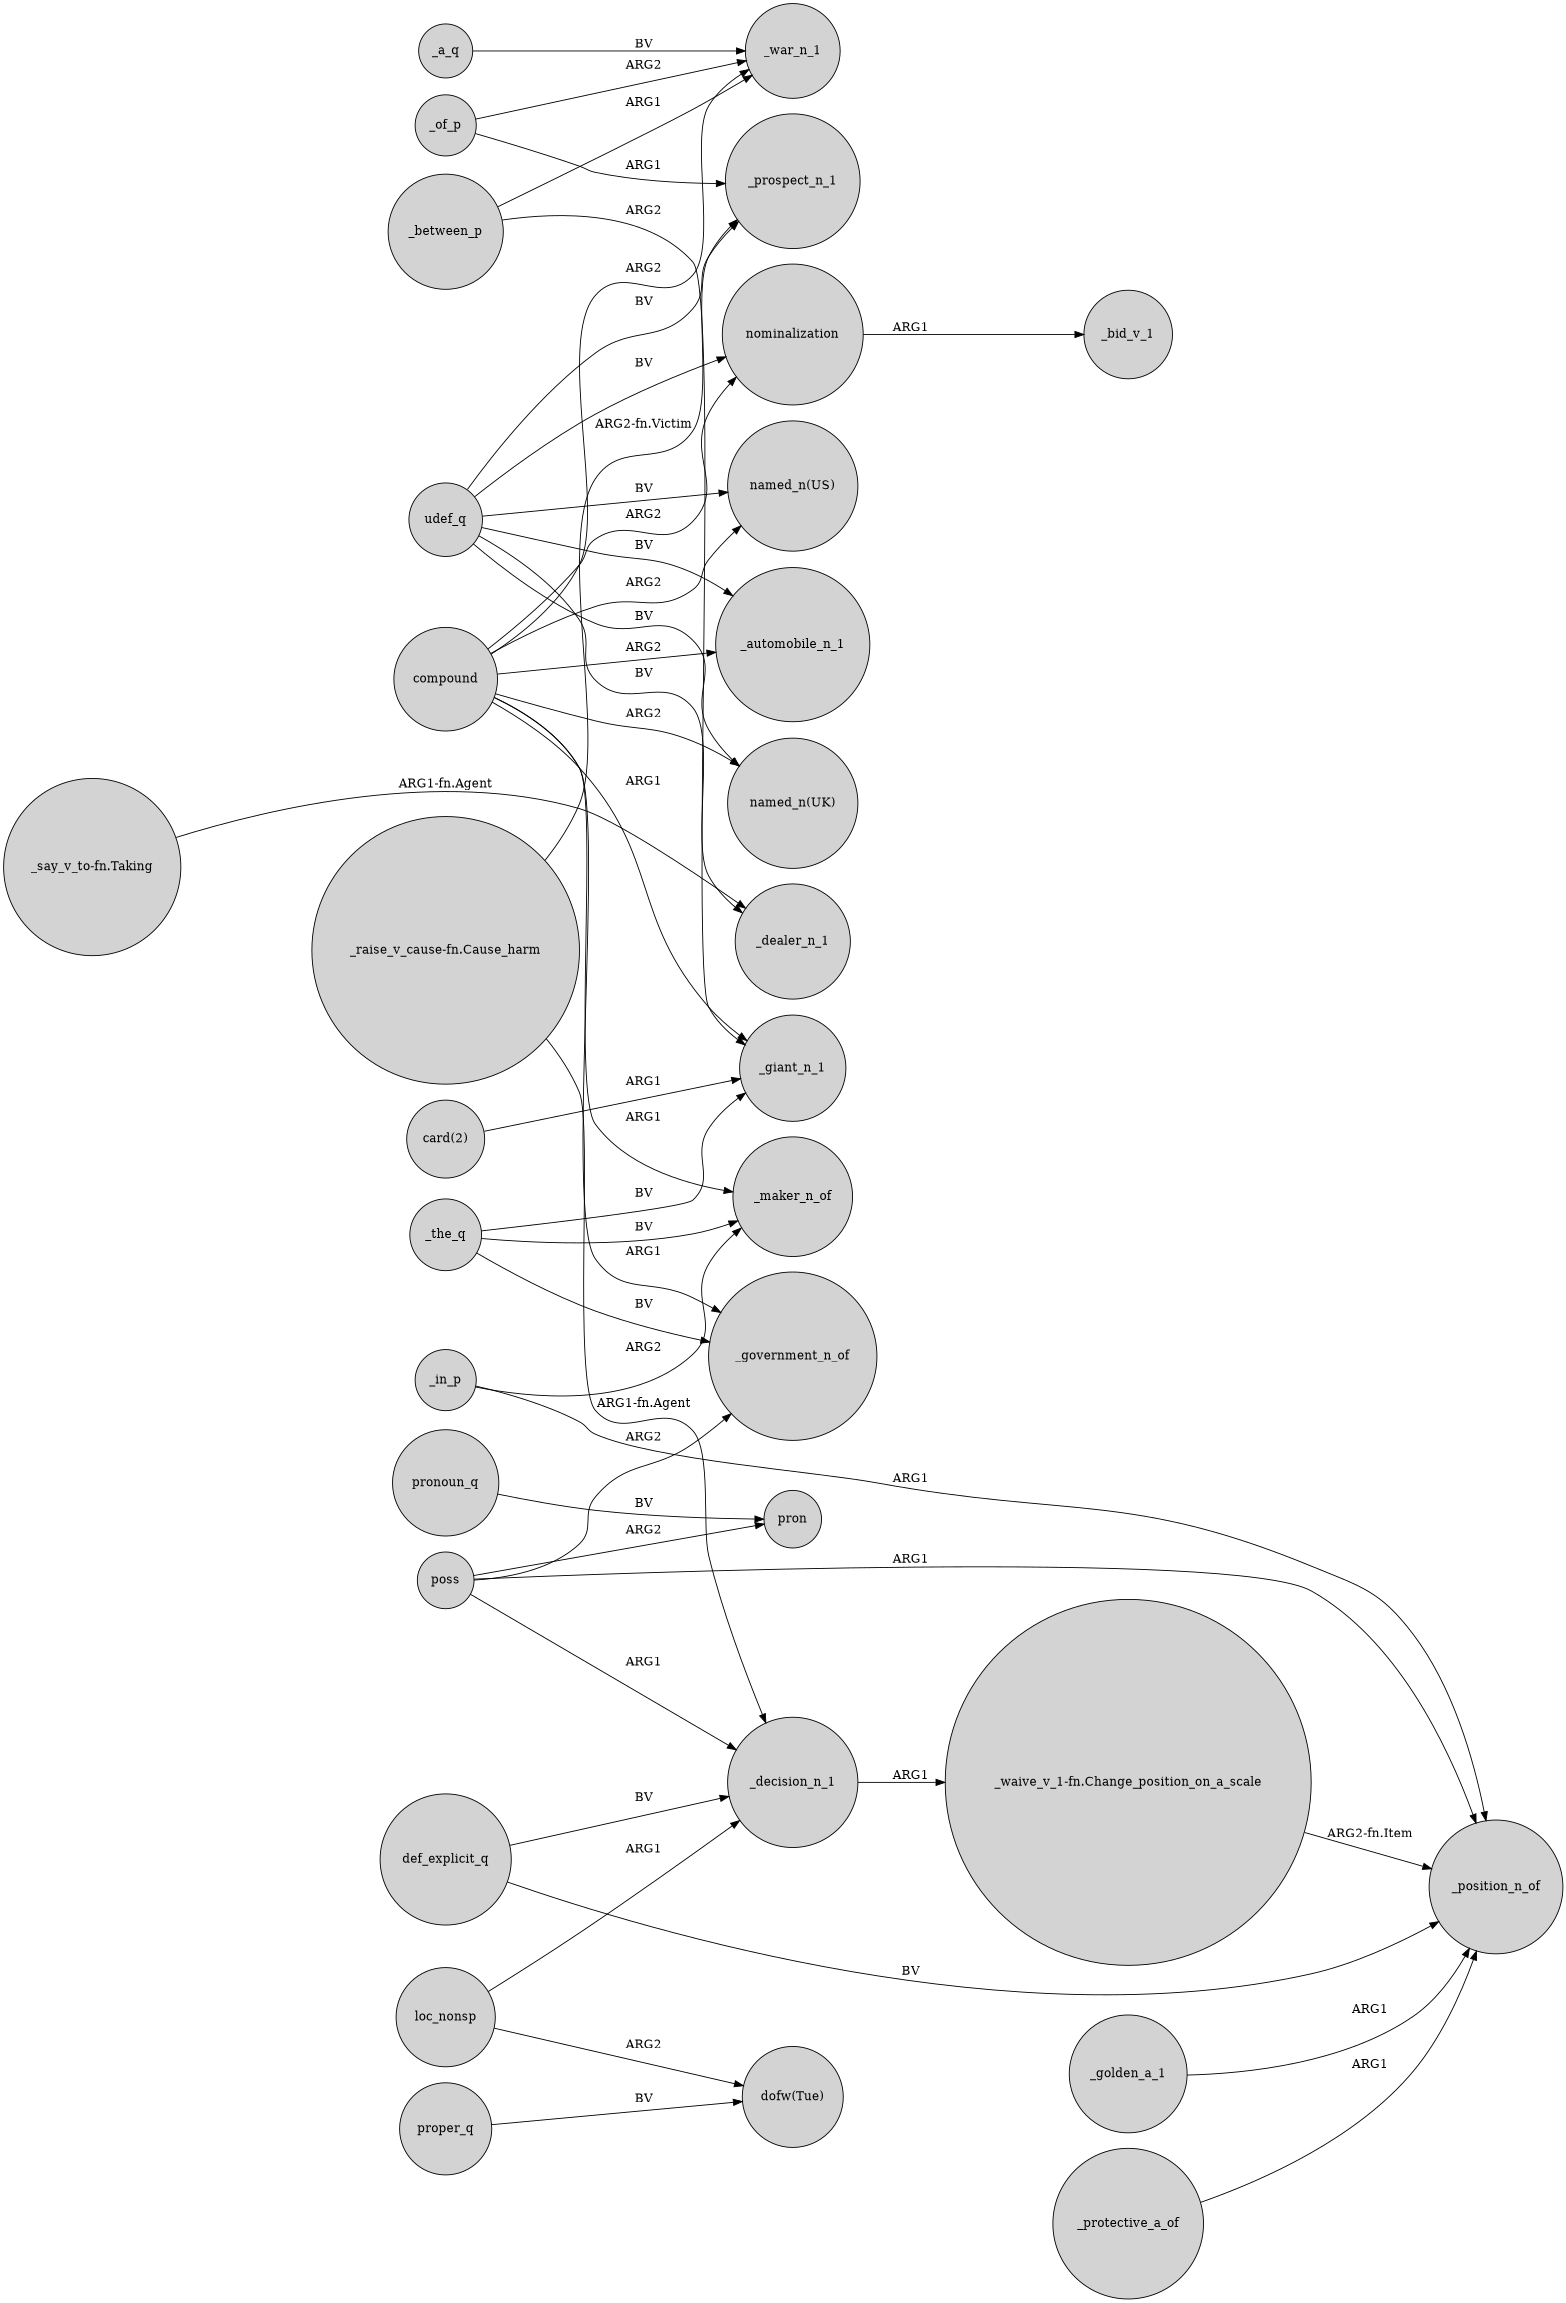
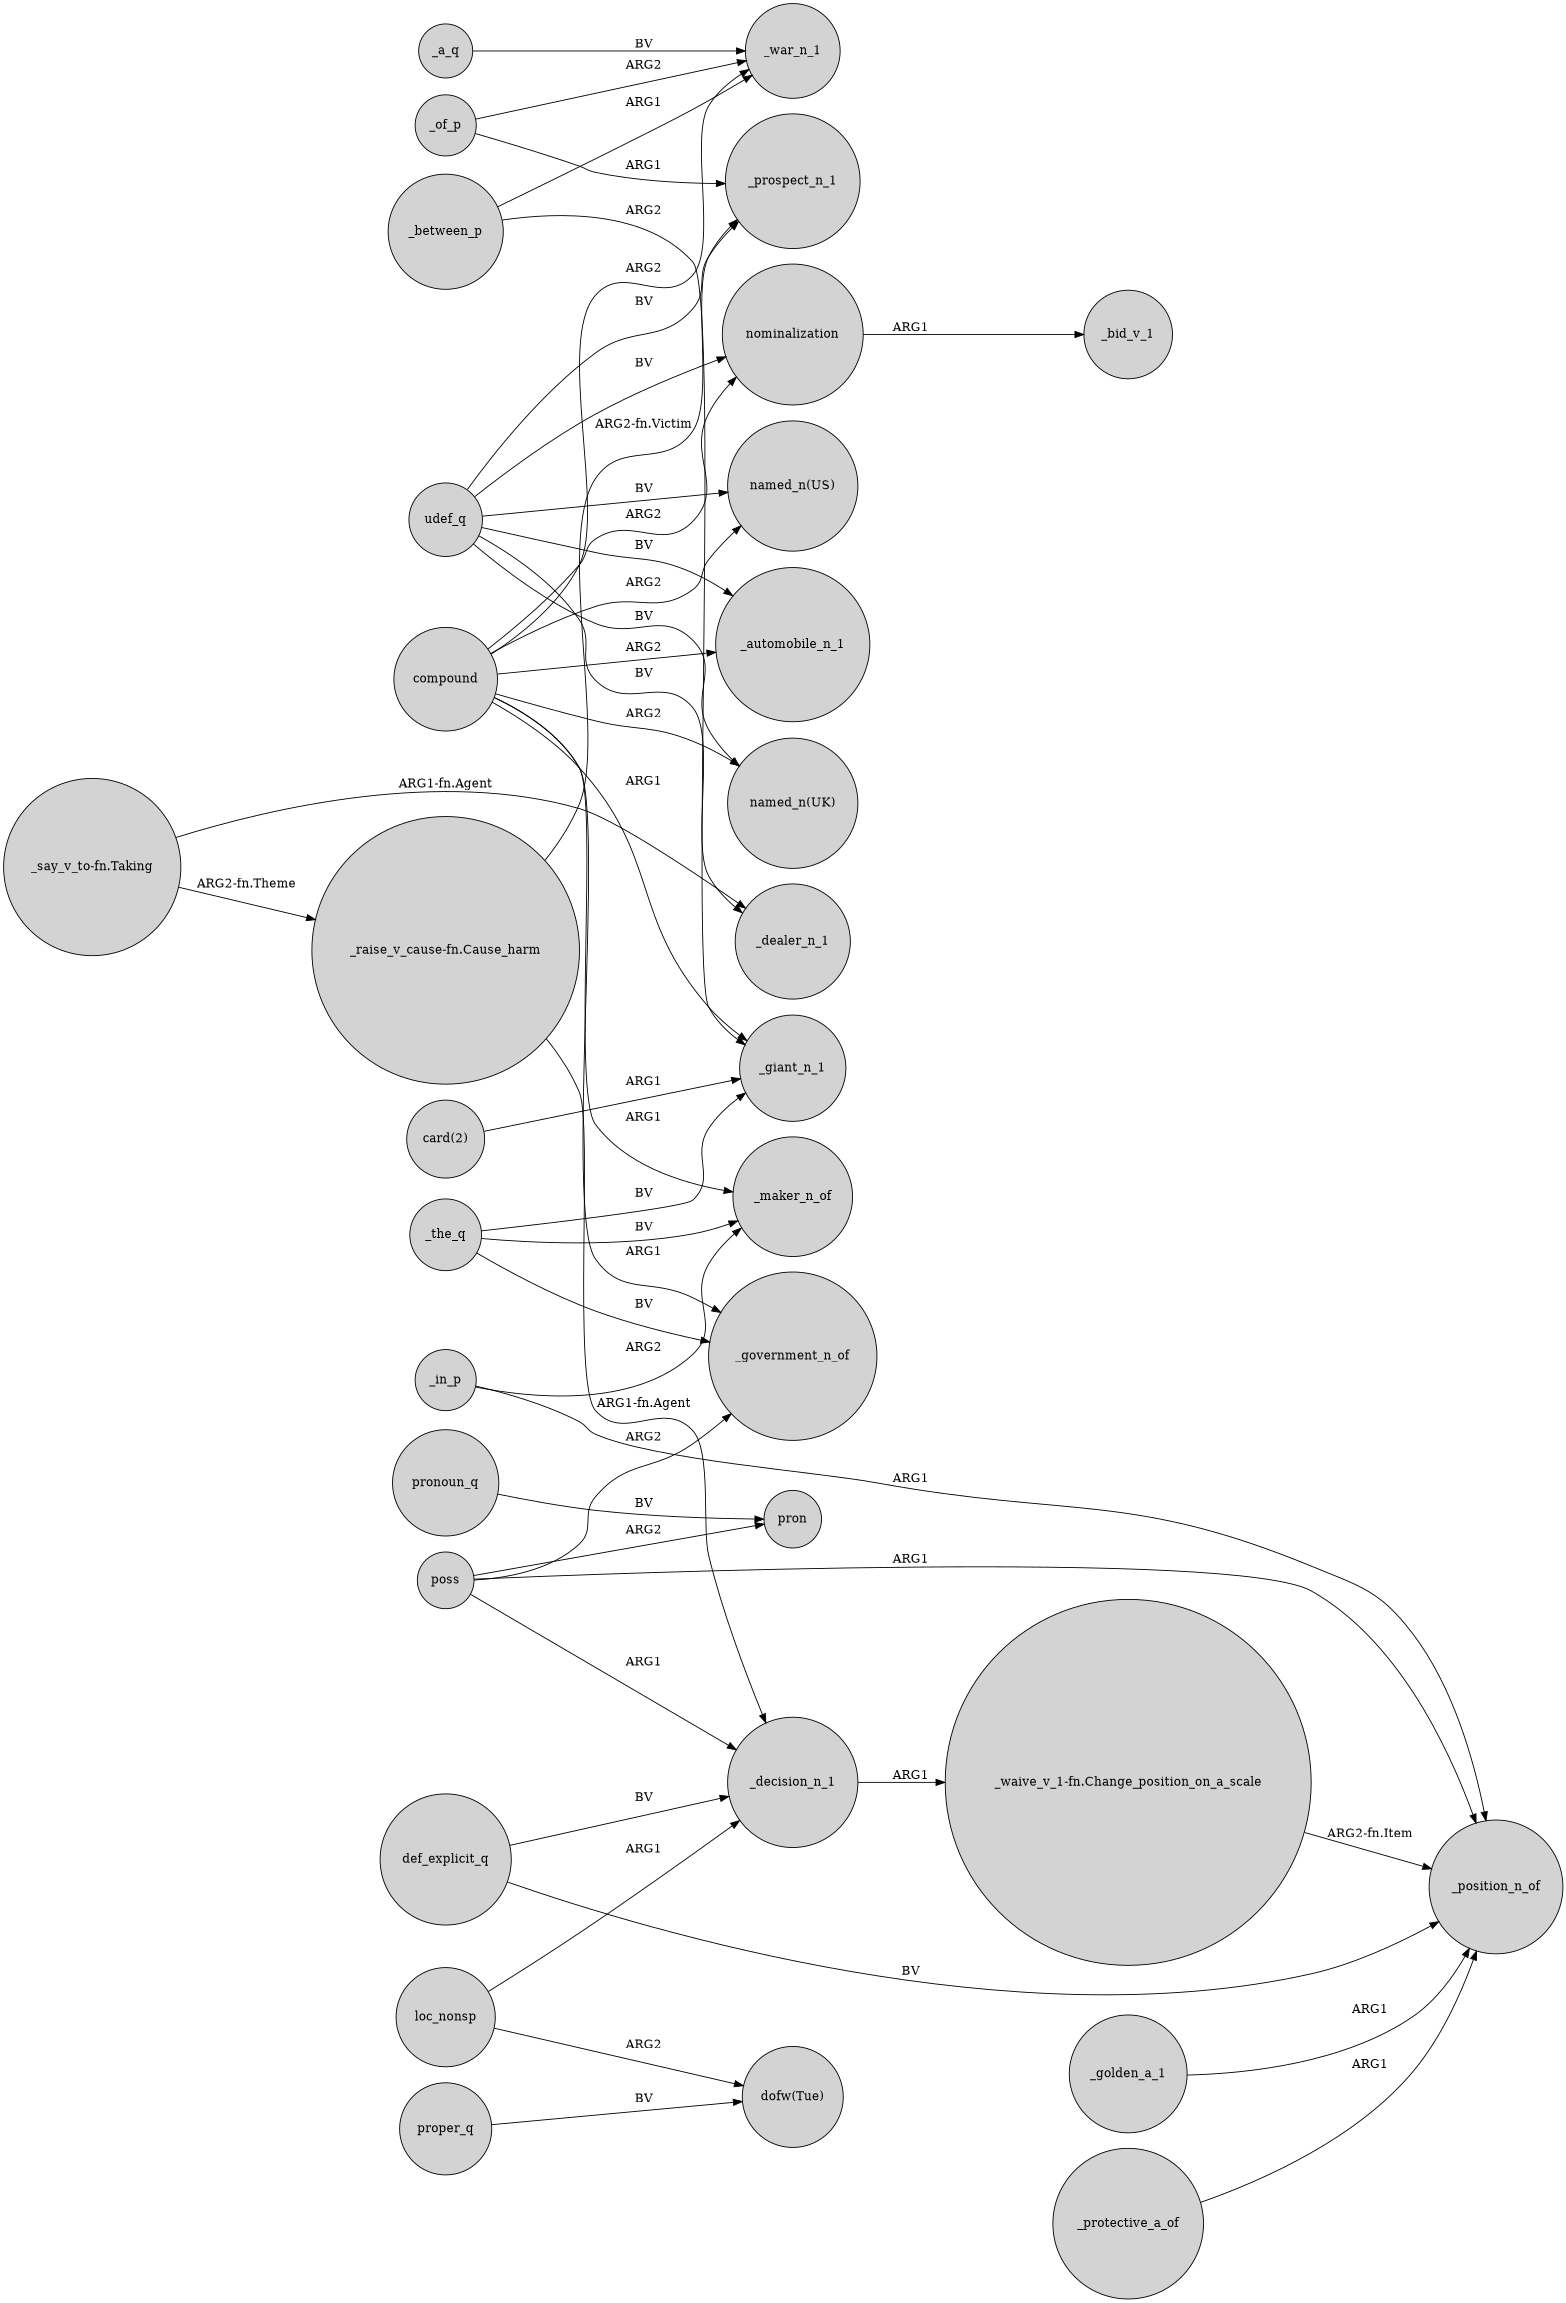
none -> (243, 902)
